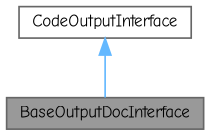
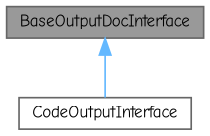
(105, 76) -> (105, 76)
